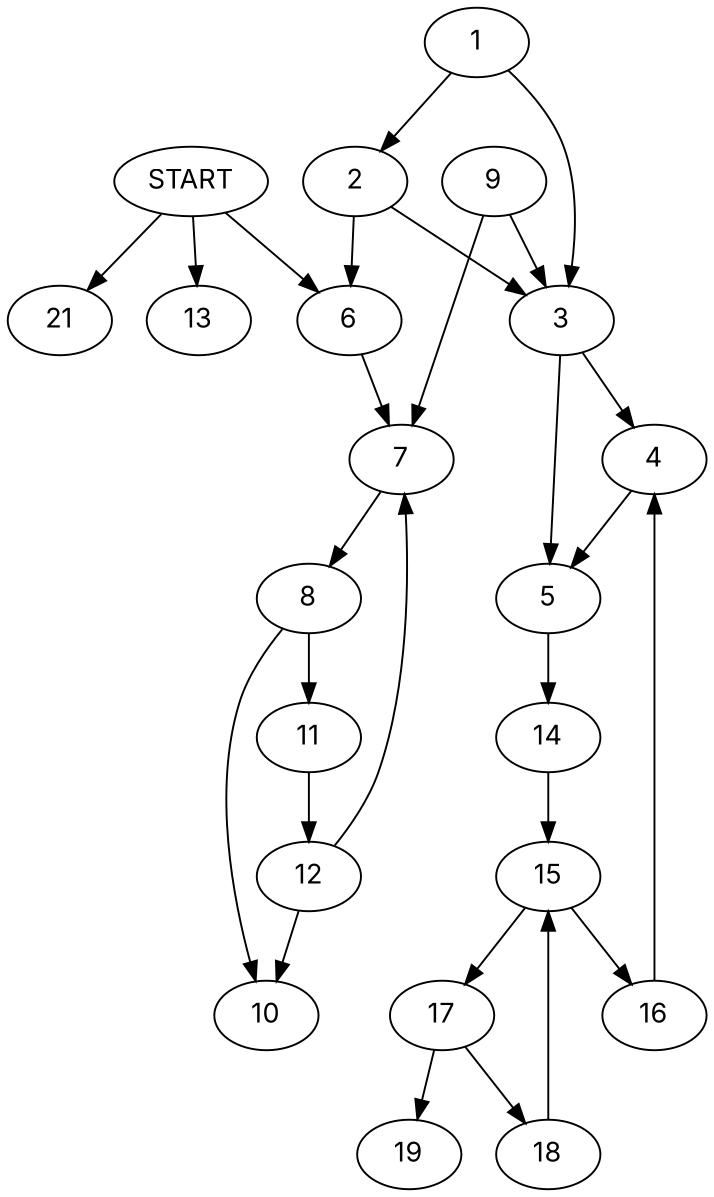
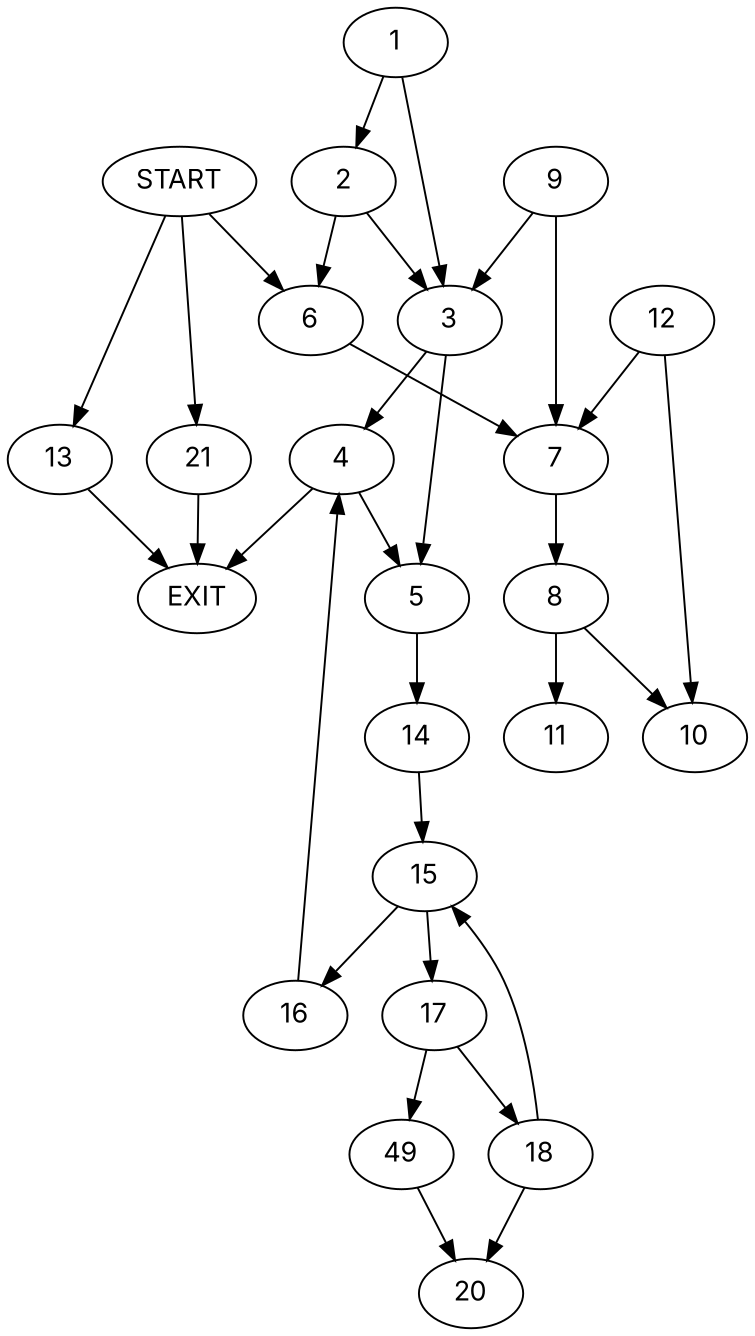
none -> (197, 598)
(309, 798) -> none
(409, 1154) -> (402, 1154)
none -> (471, 1293)
